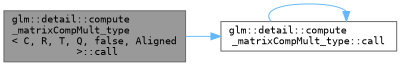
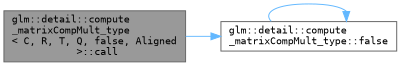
(309, 36) -> (309, 36)
